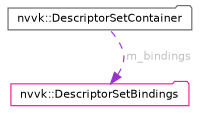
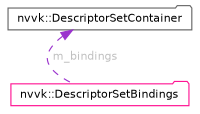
(123, 51) -> (49, 63)
